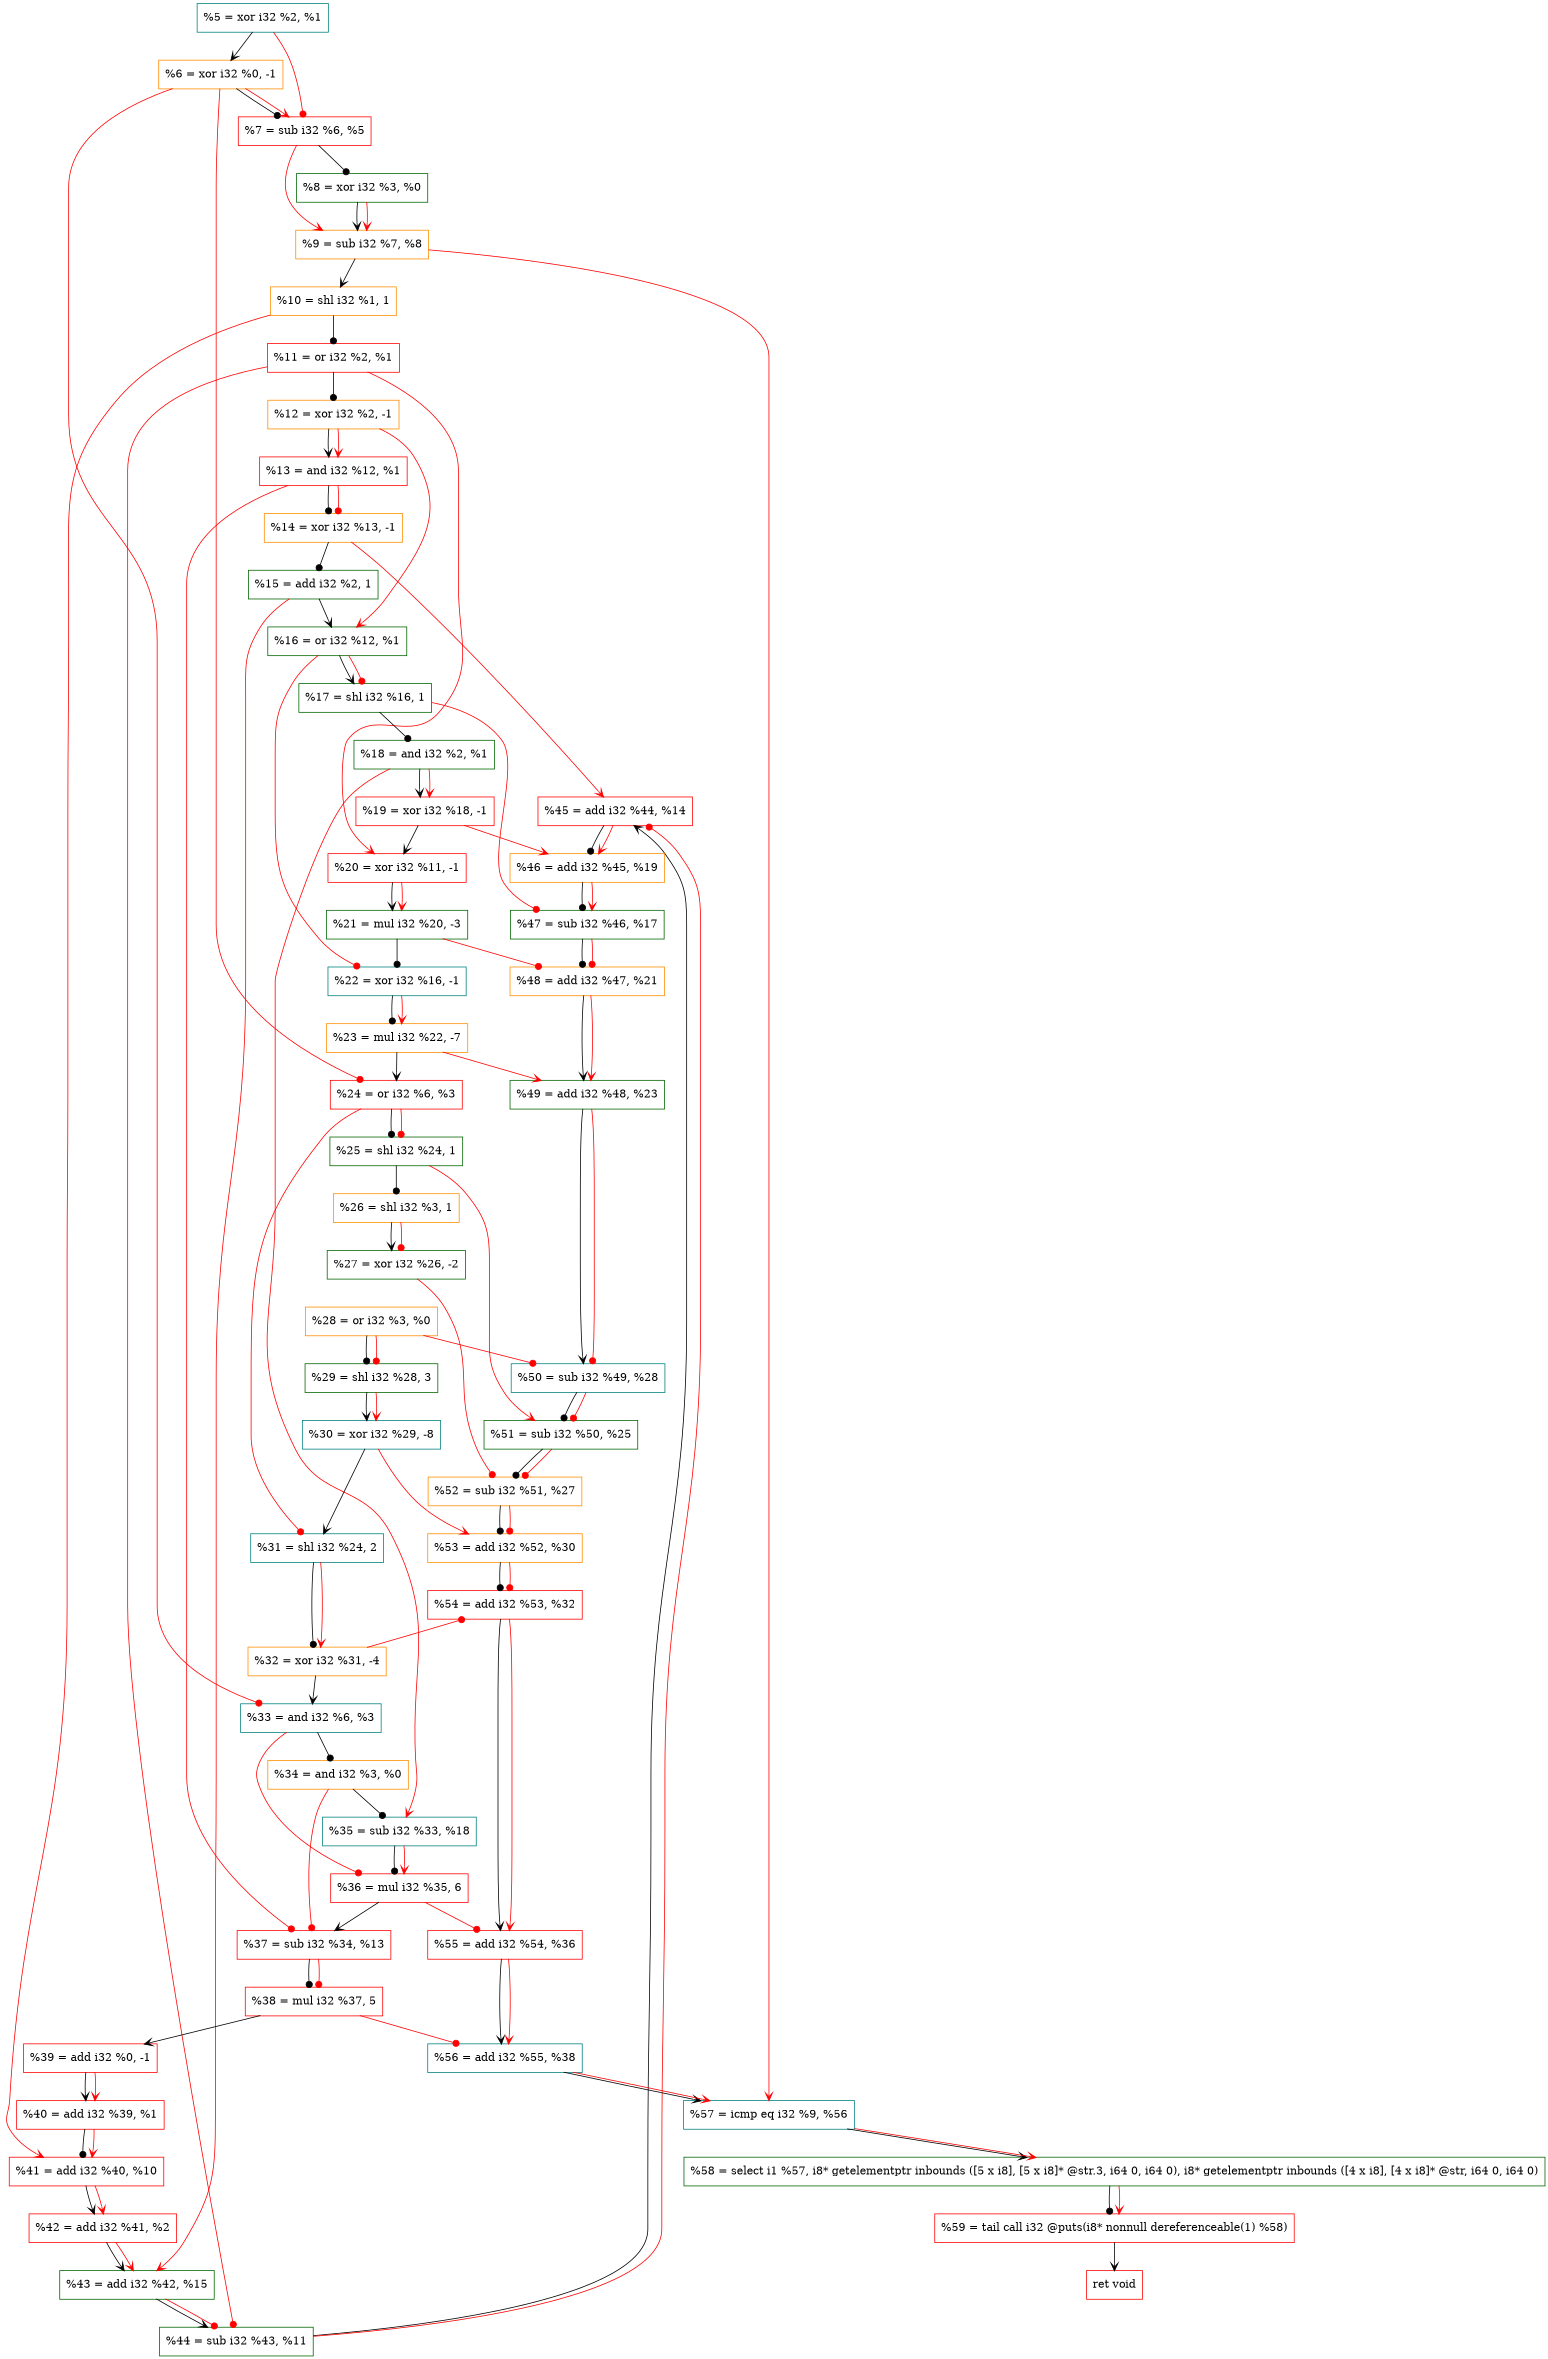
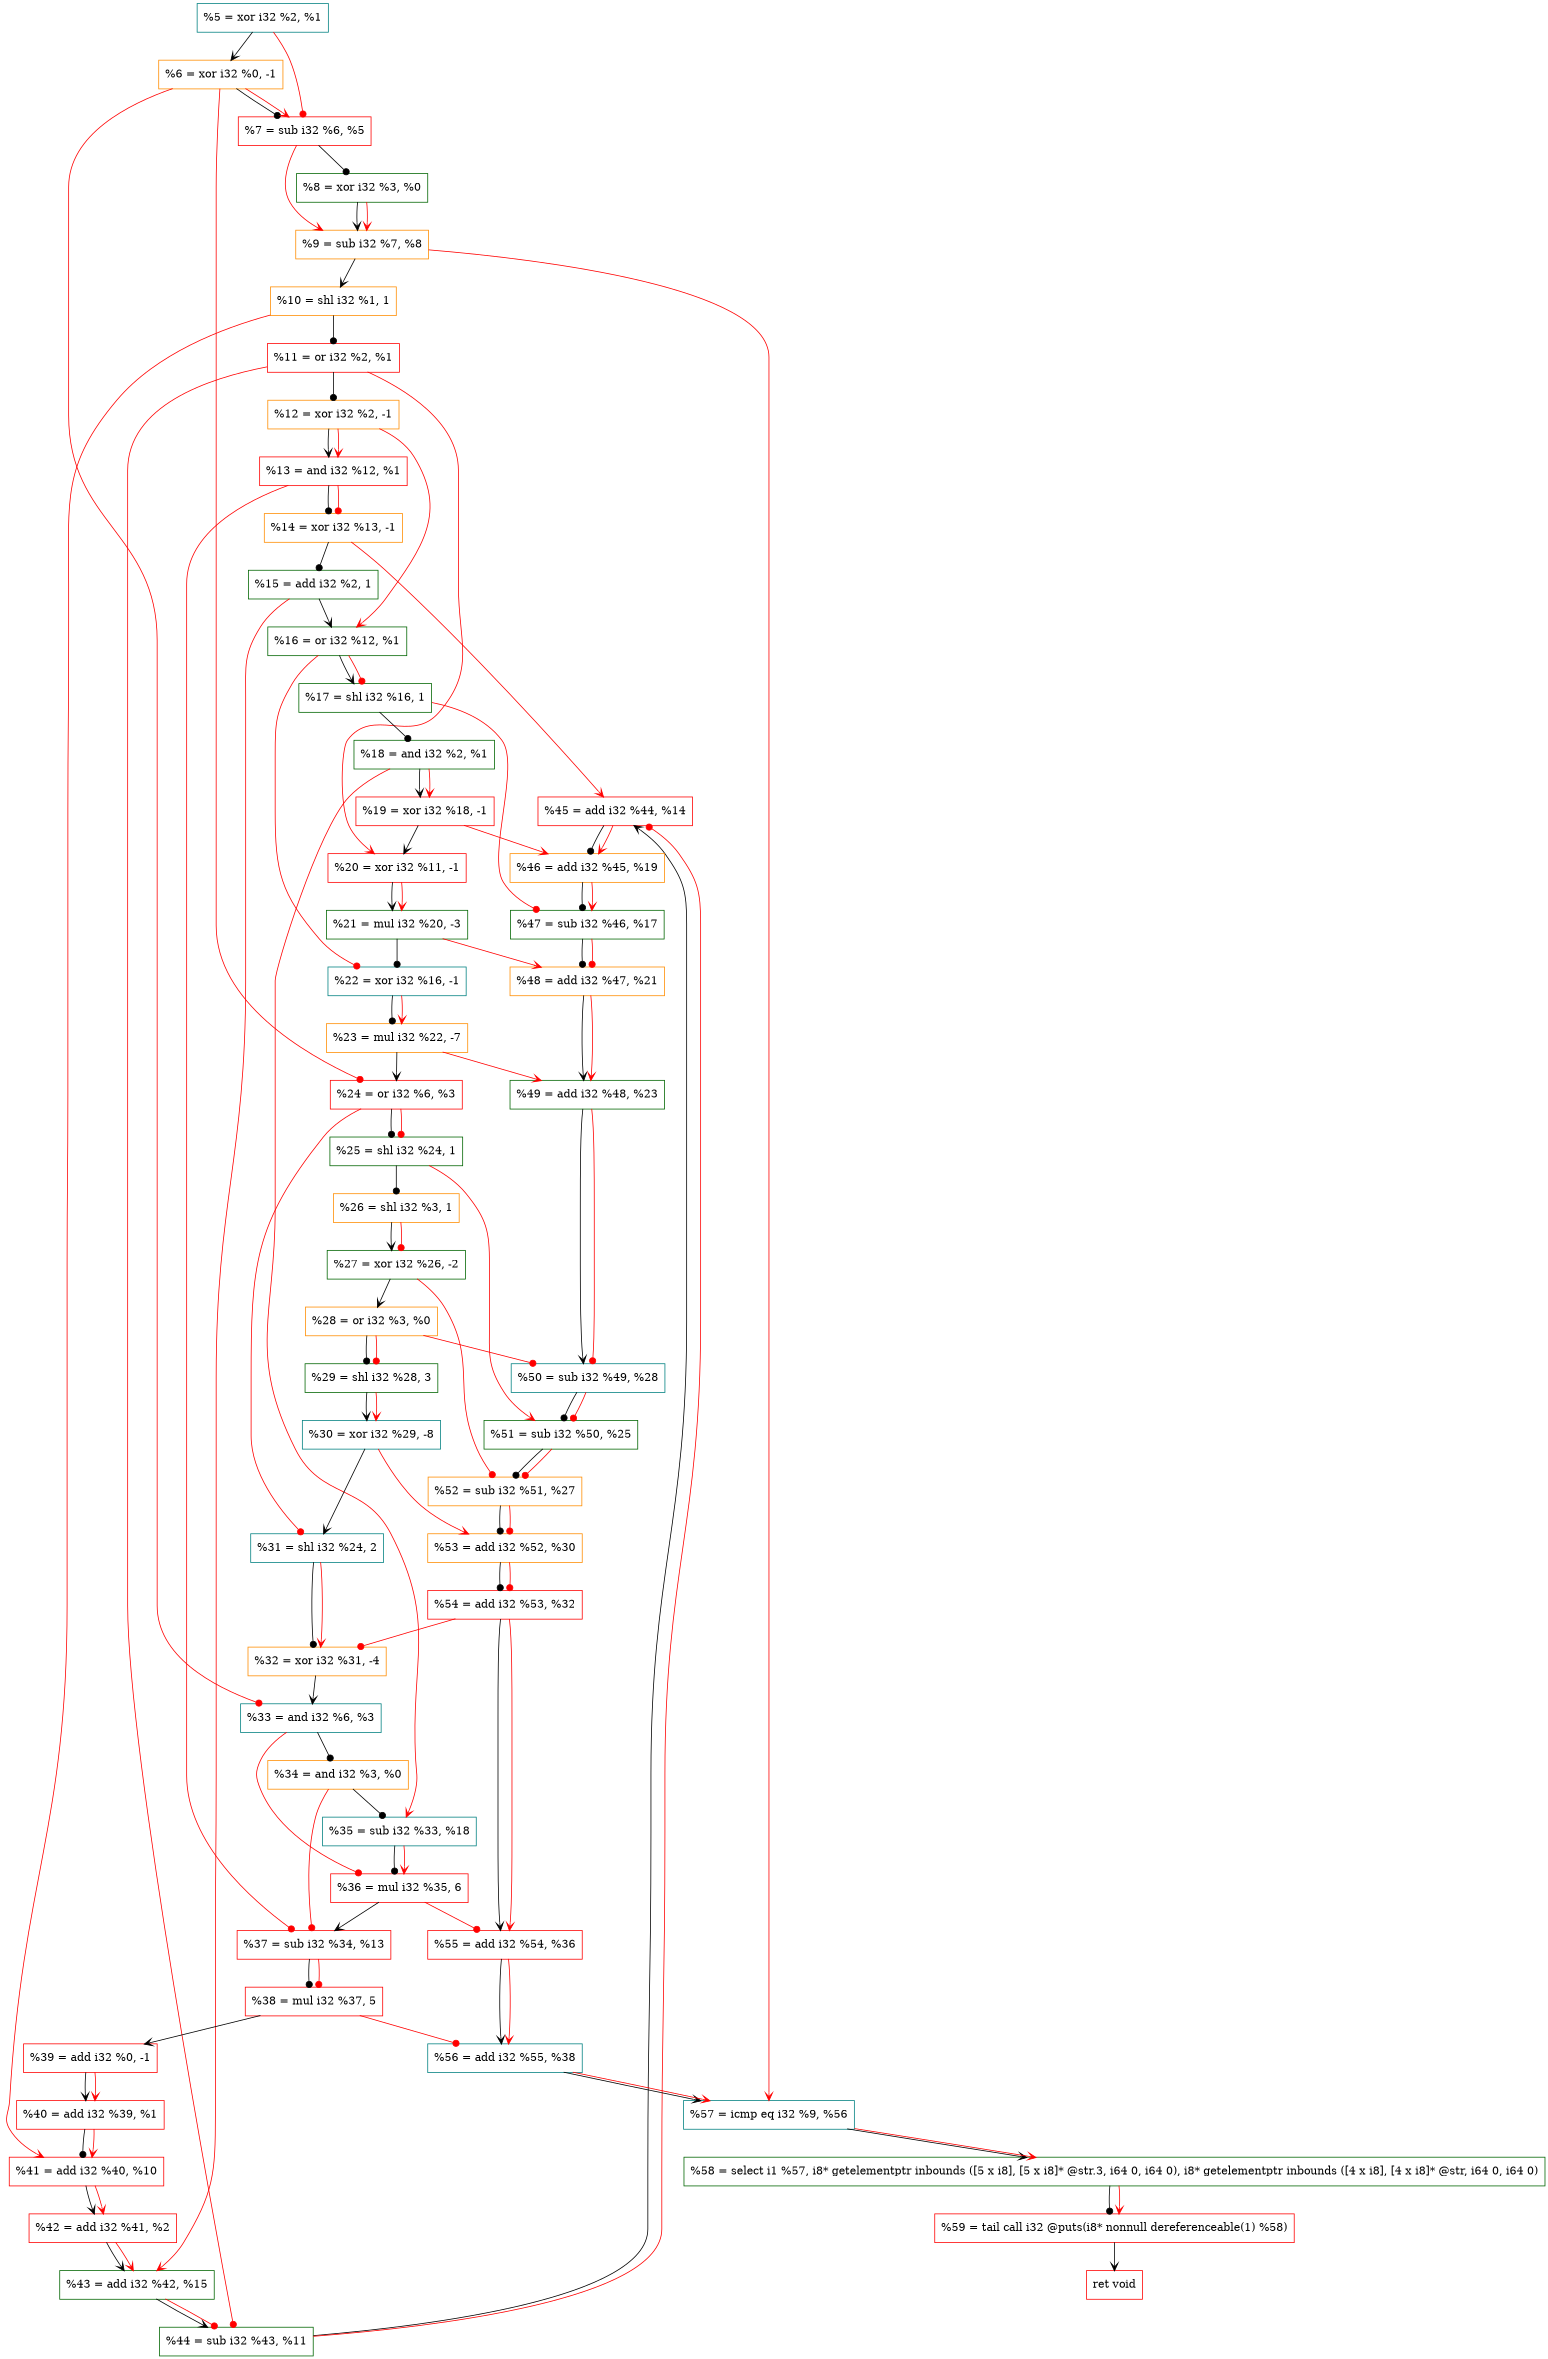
(489, 952) -> (489, 952)
none -> (385, 1290)
(413, 1634) -> (410, 1632)
